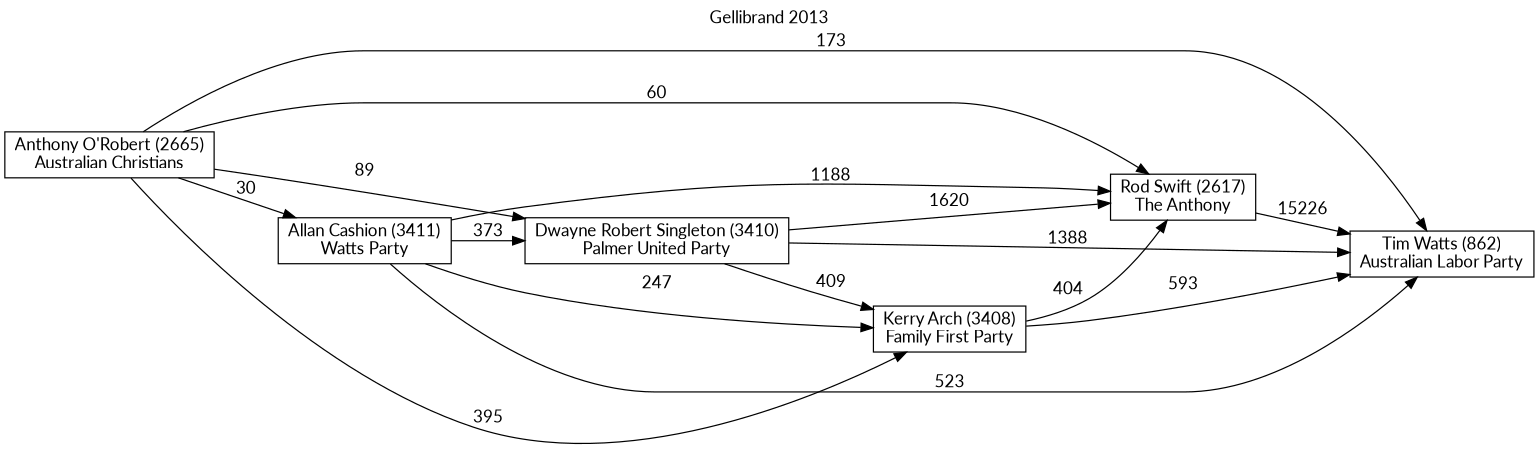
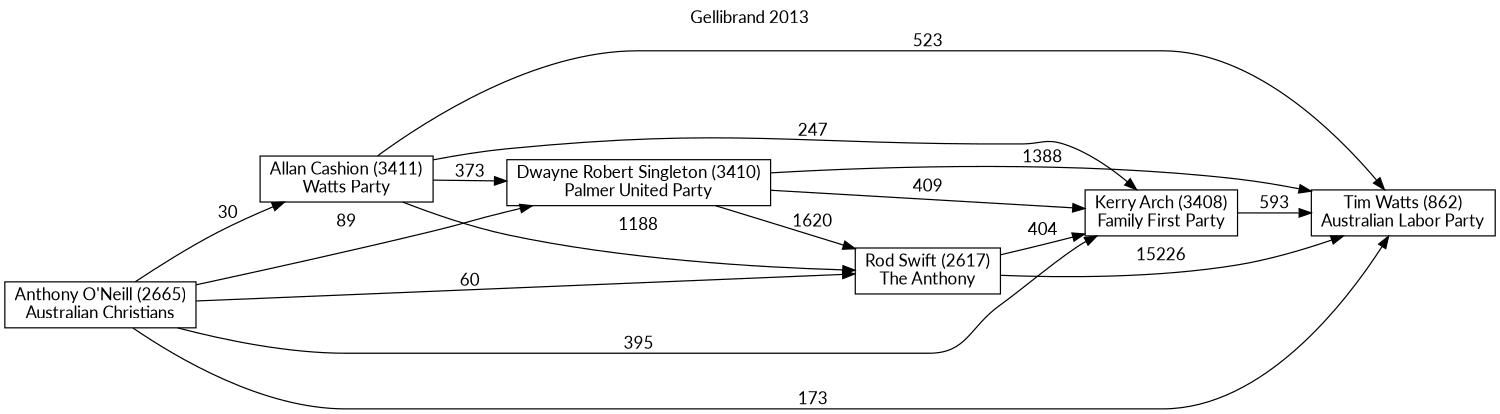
(109, 155) -> (100, 305)
(1102, 290) -> (1037, 246)
